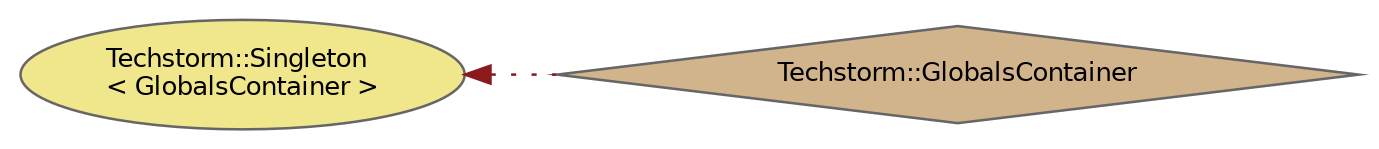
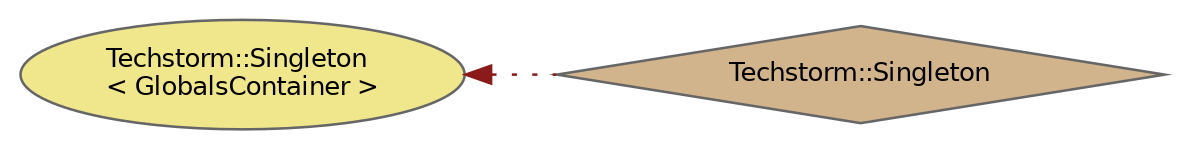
(958, 75) -> (861, 75)
